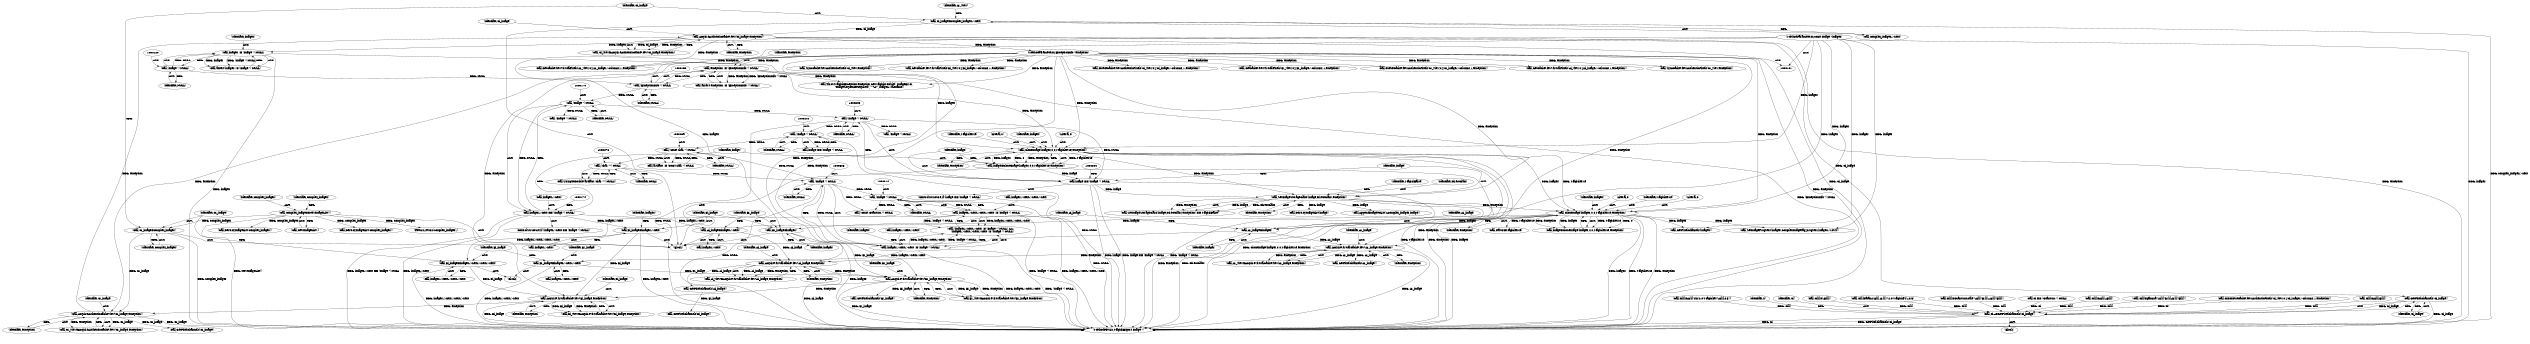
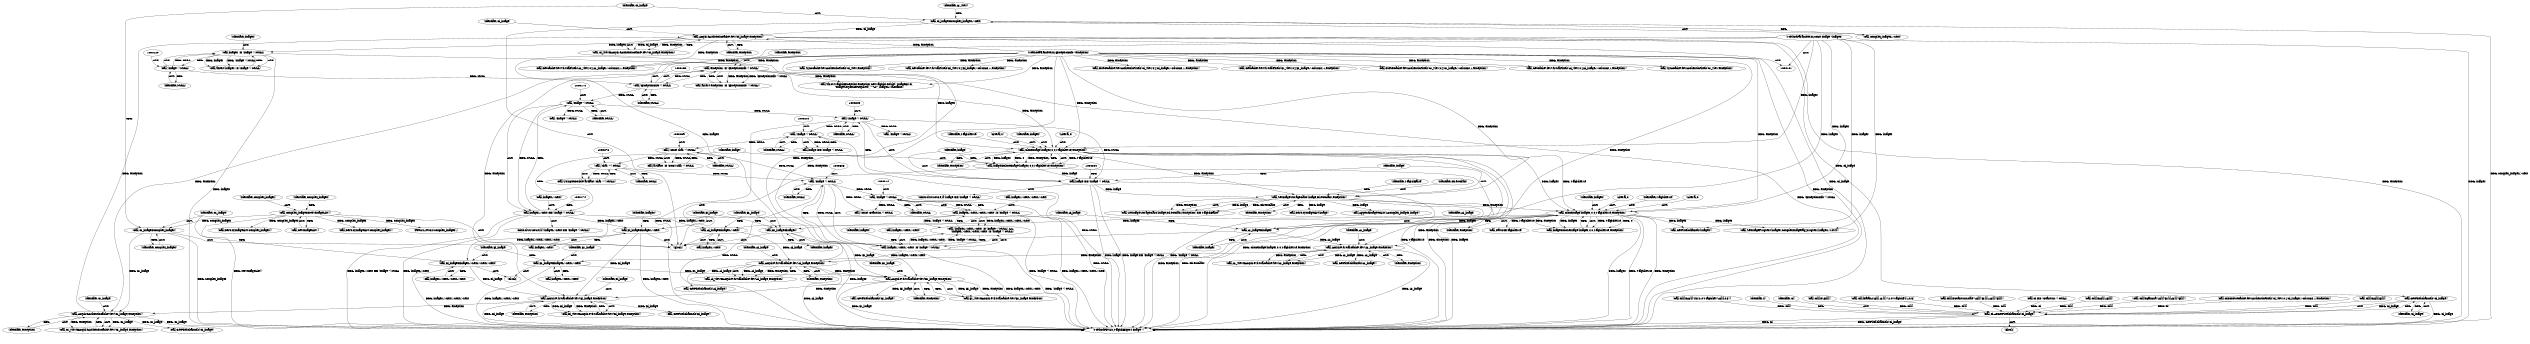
(902, 42) -> (896, 45)
(697, 301) -> (631, 307)
